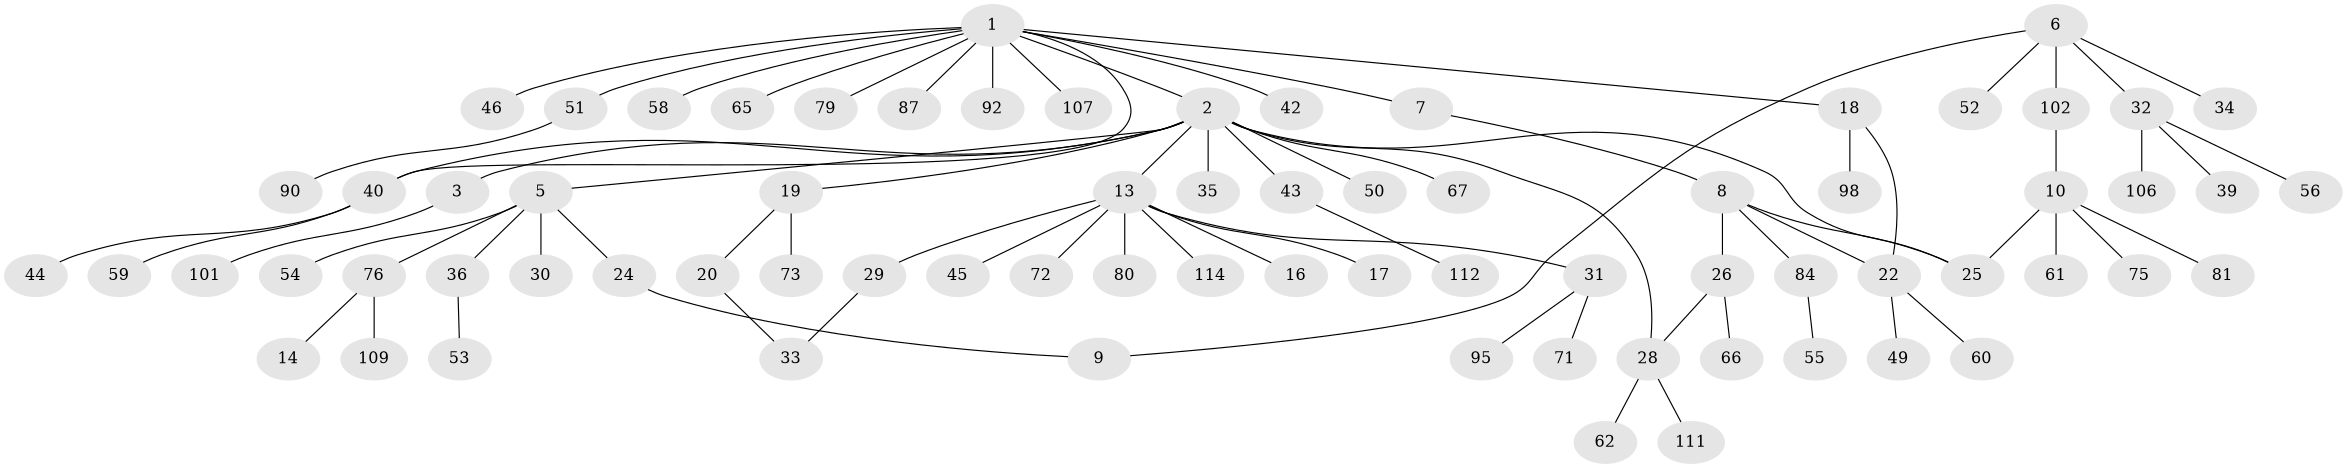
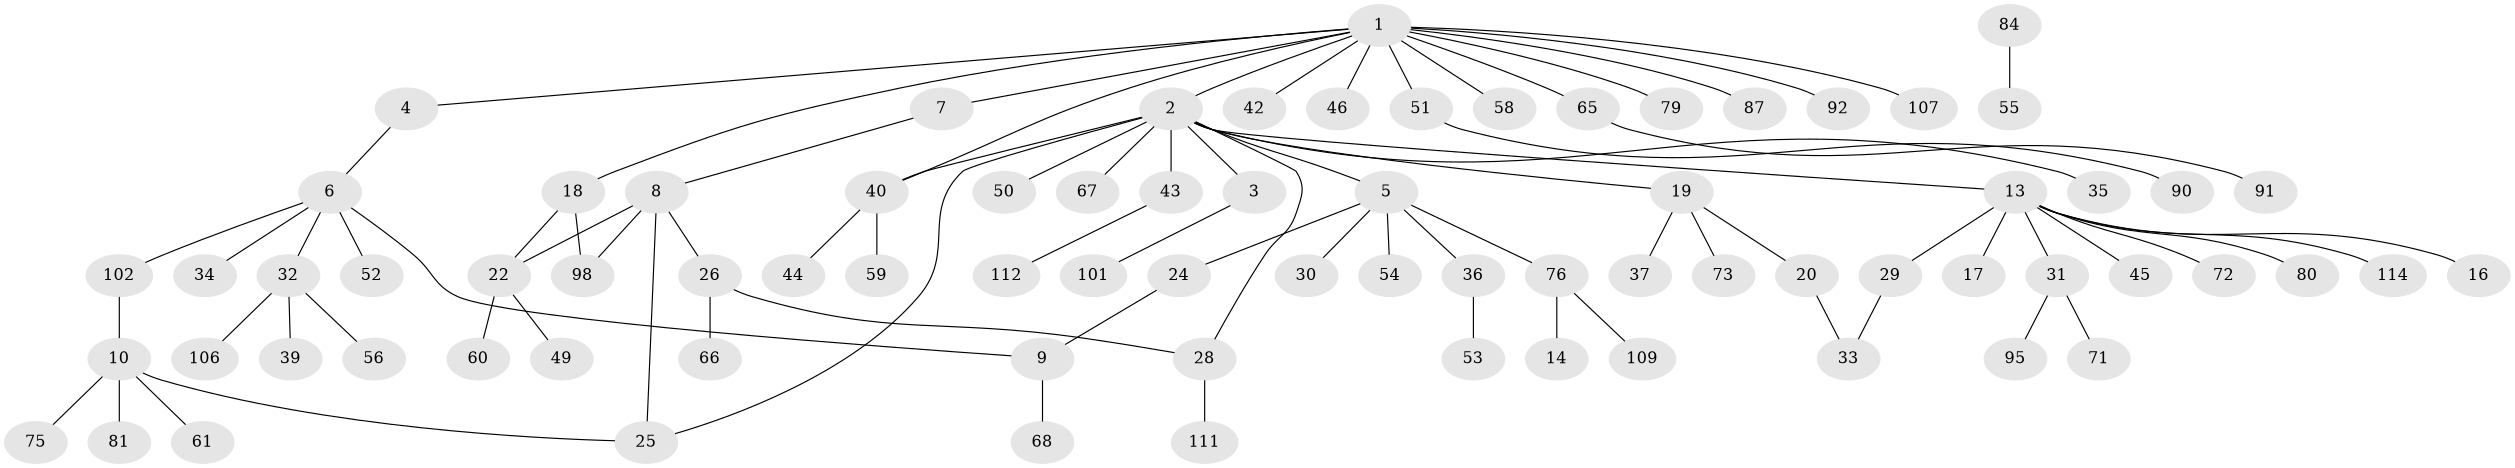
none -> (407, 109)
none -> (2266, 192)
(1764, 234) -> (620, 234)
none -> (1640, 276)
none -> (1042, 442)
(1605, 442) -> none
